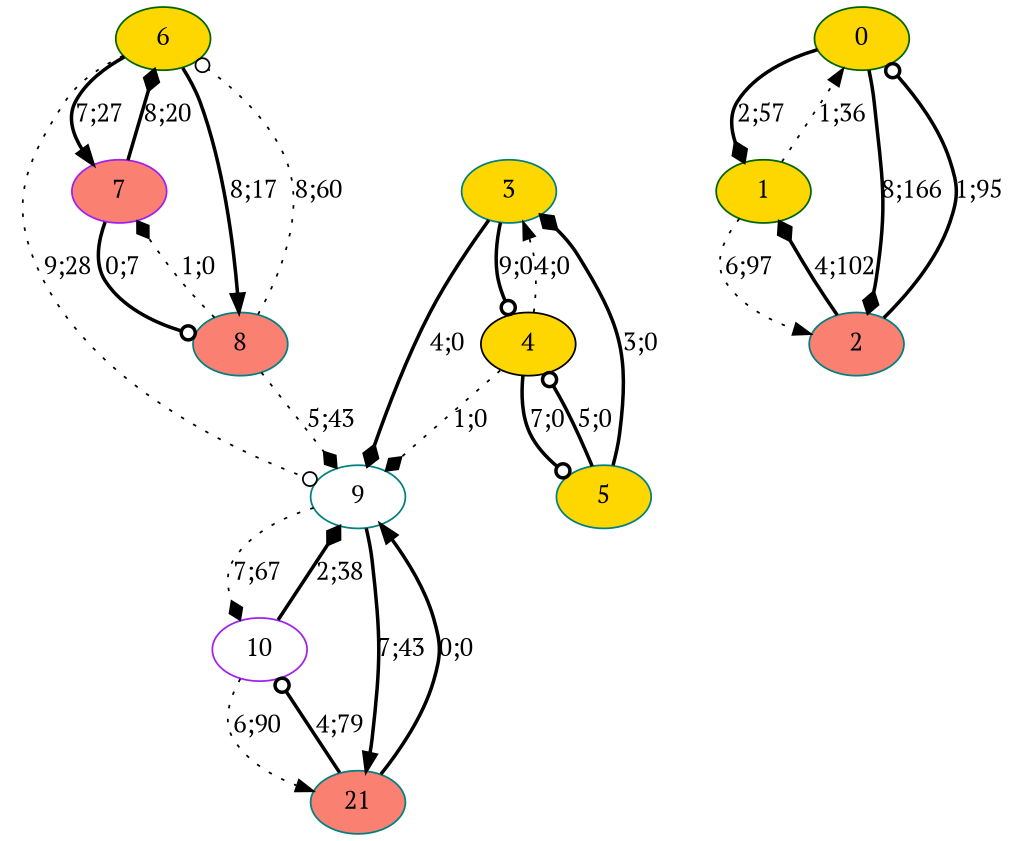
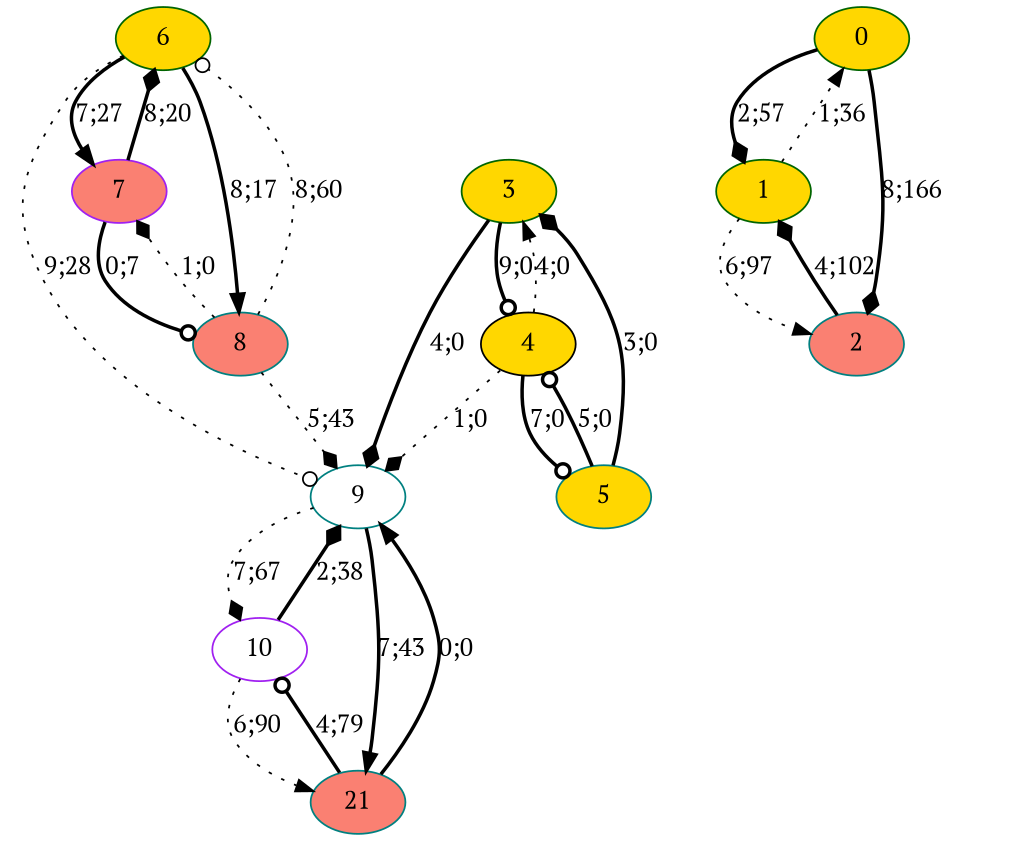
(509, 191) -> (509, 191)
(956, 200) -> none
